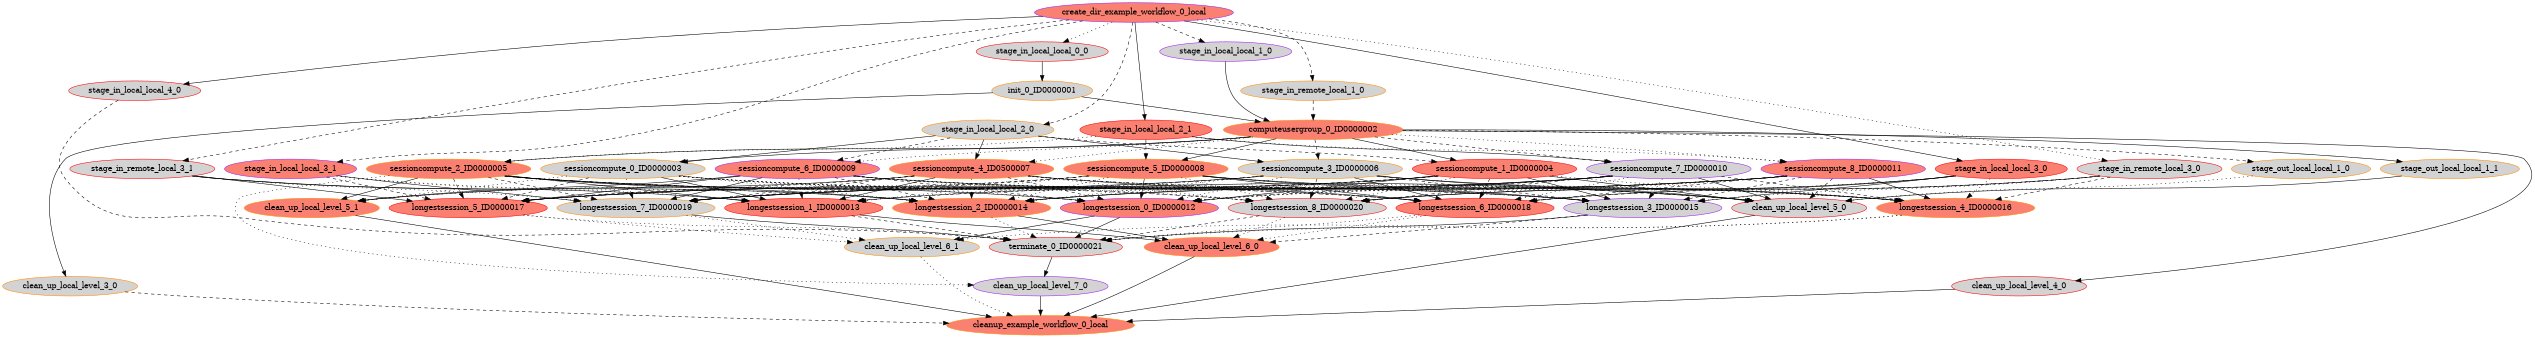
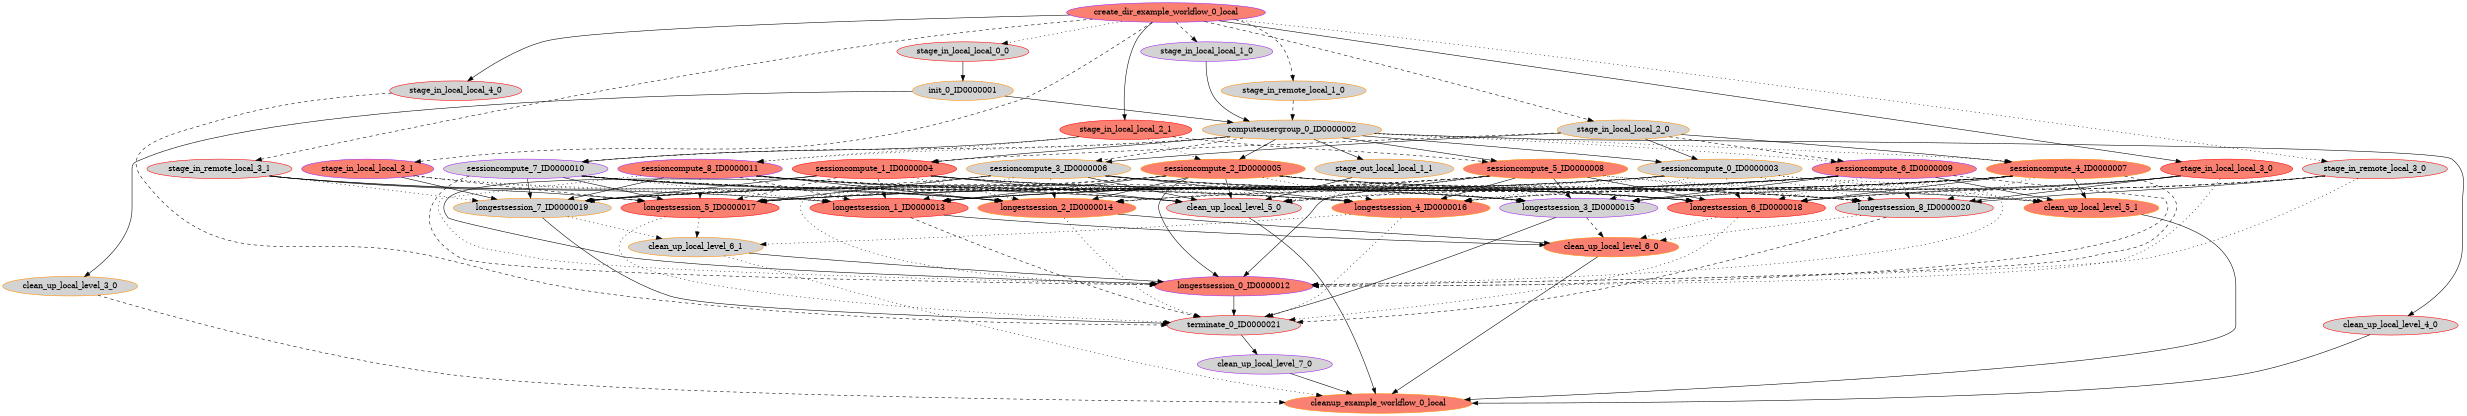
(1313, 130) -> (1292, 130)
(972, 169) -> (2069, 169)
(2301, 169) -> none
(1037, 226) -> (912, 266)
(514, 267) -> (1289, 183)
